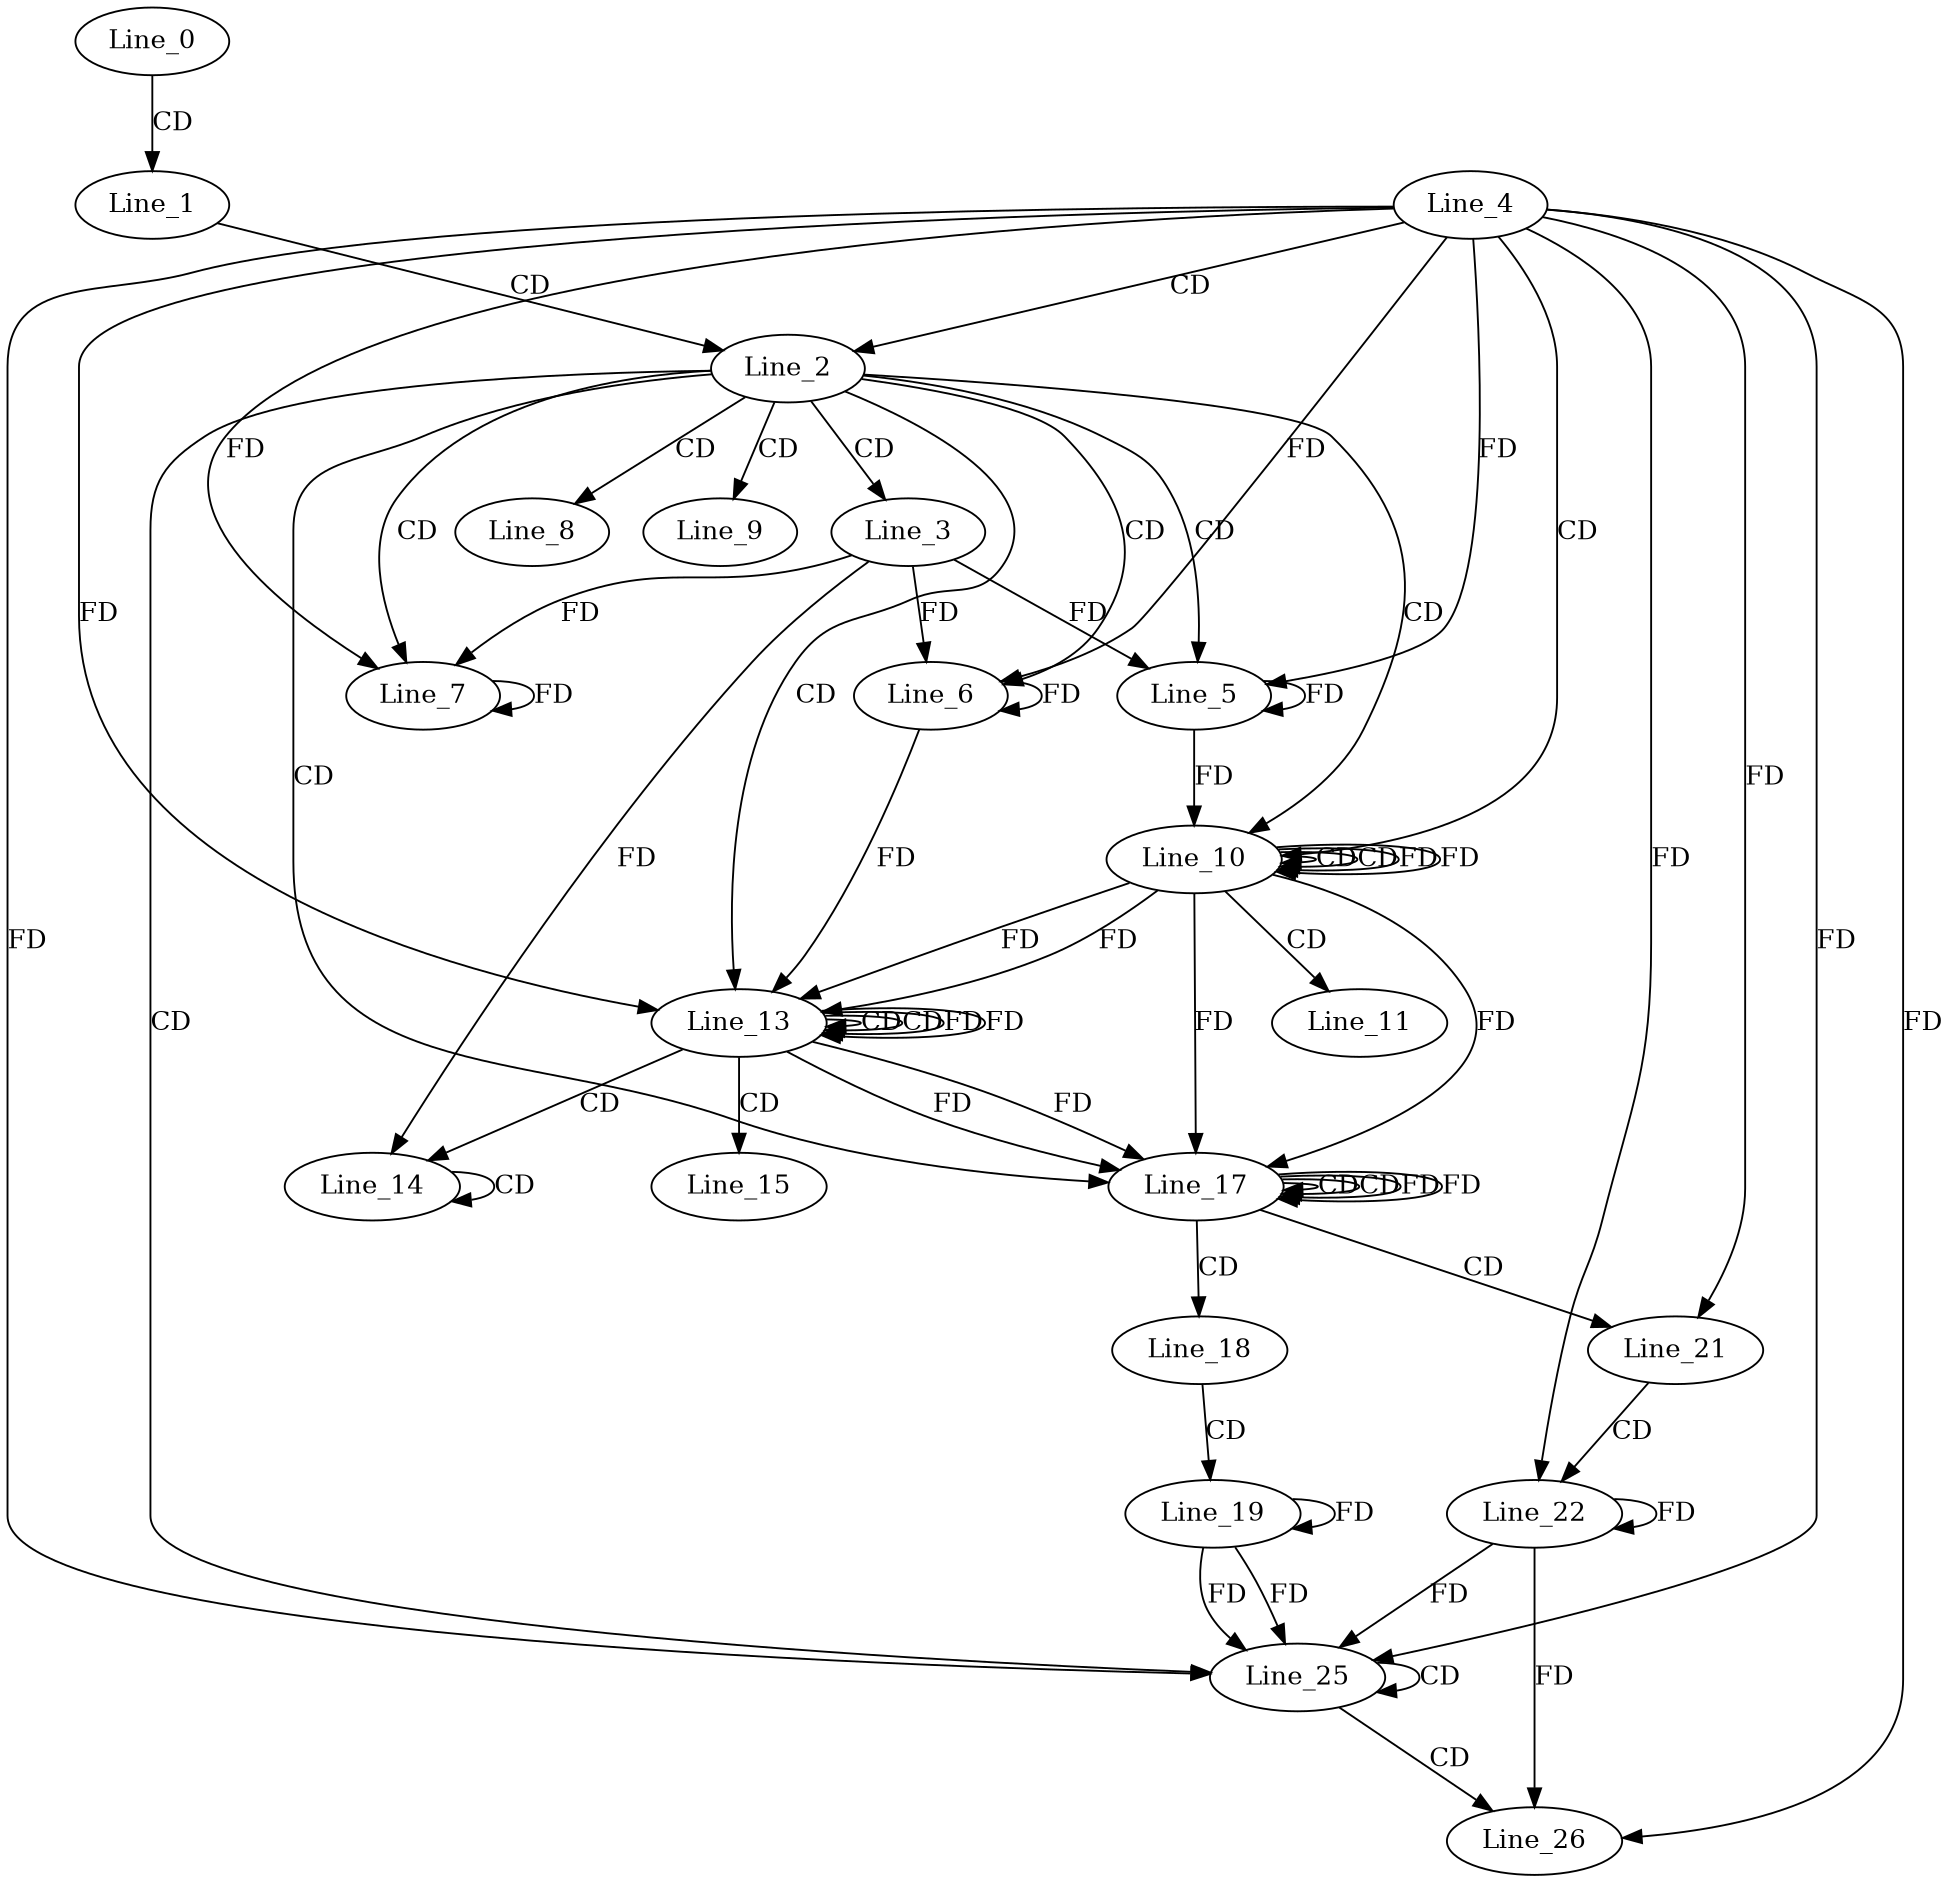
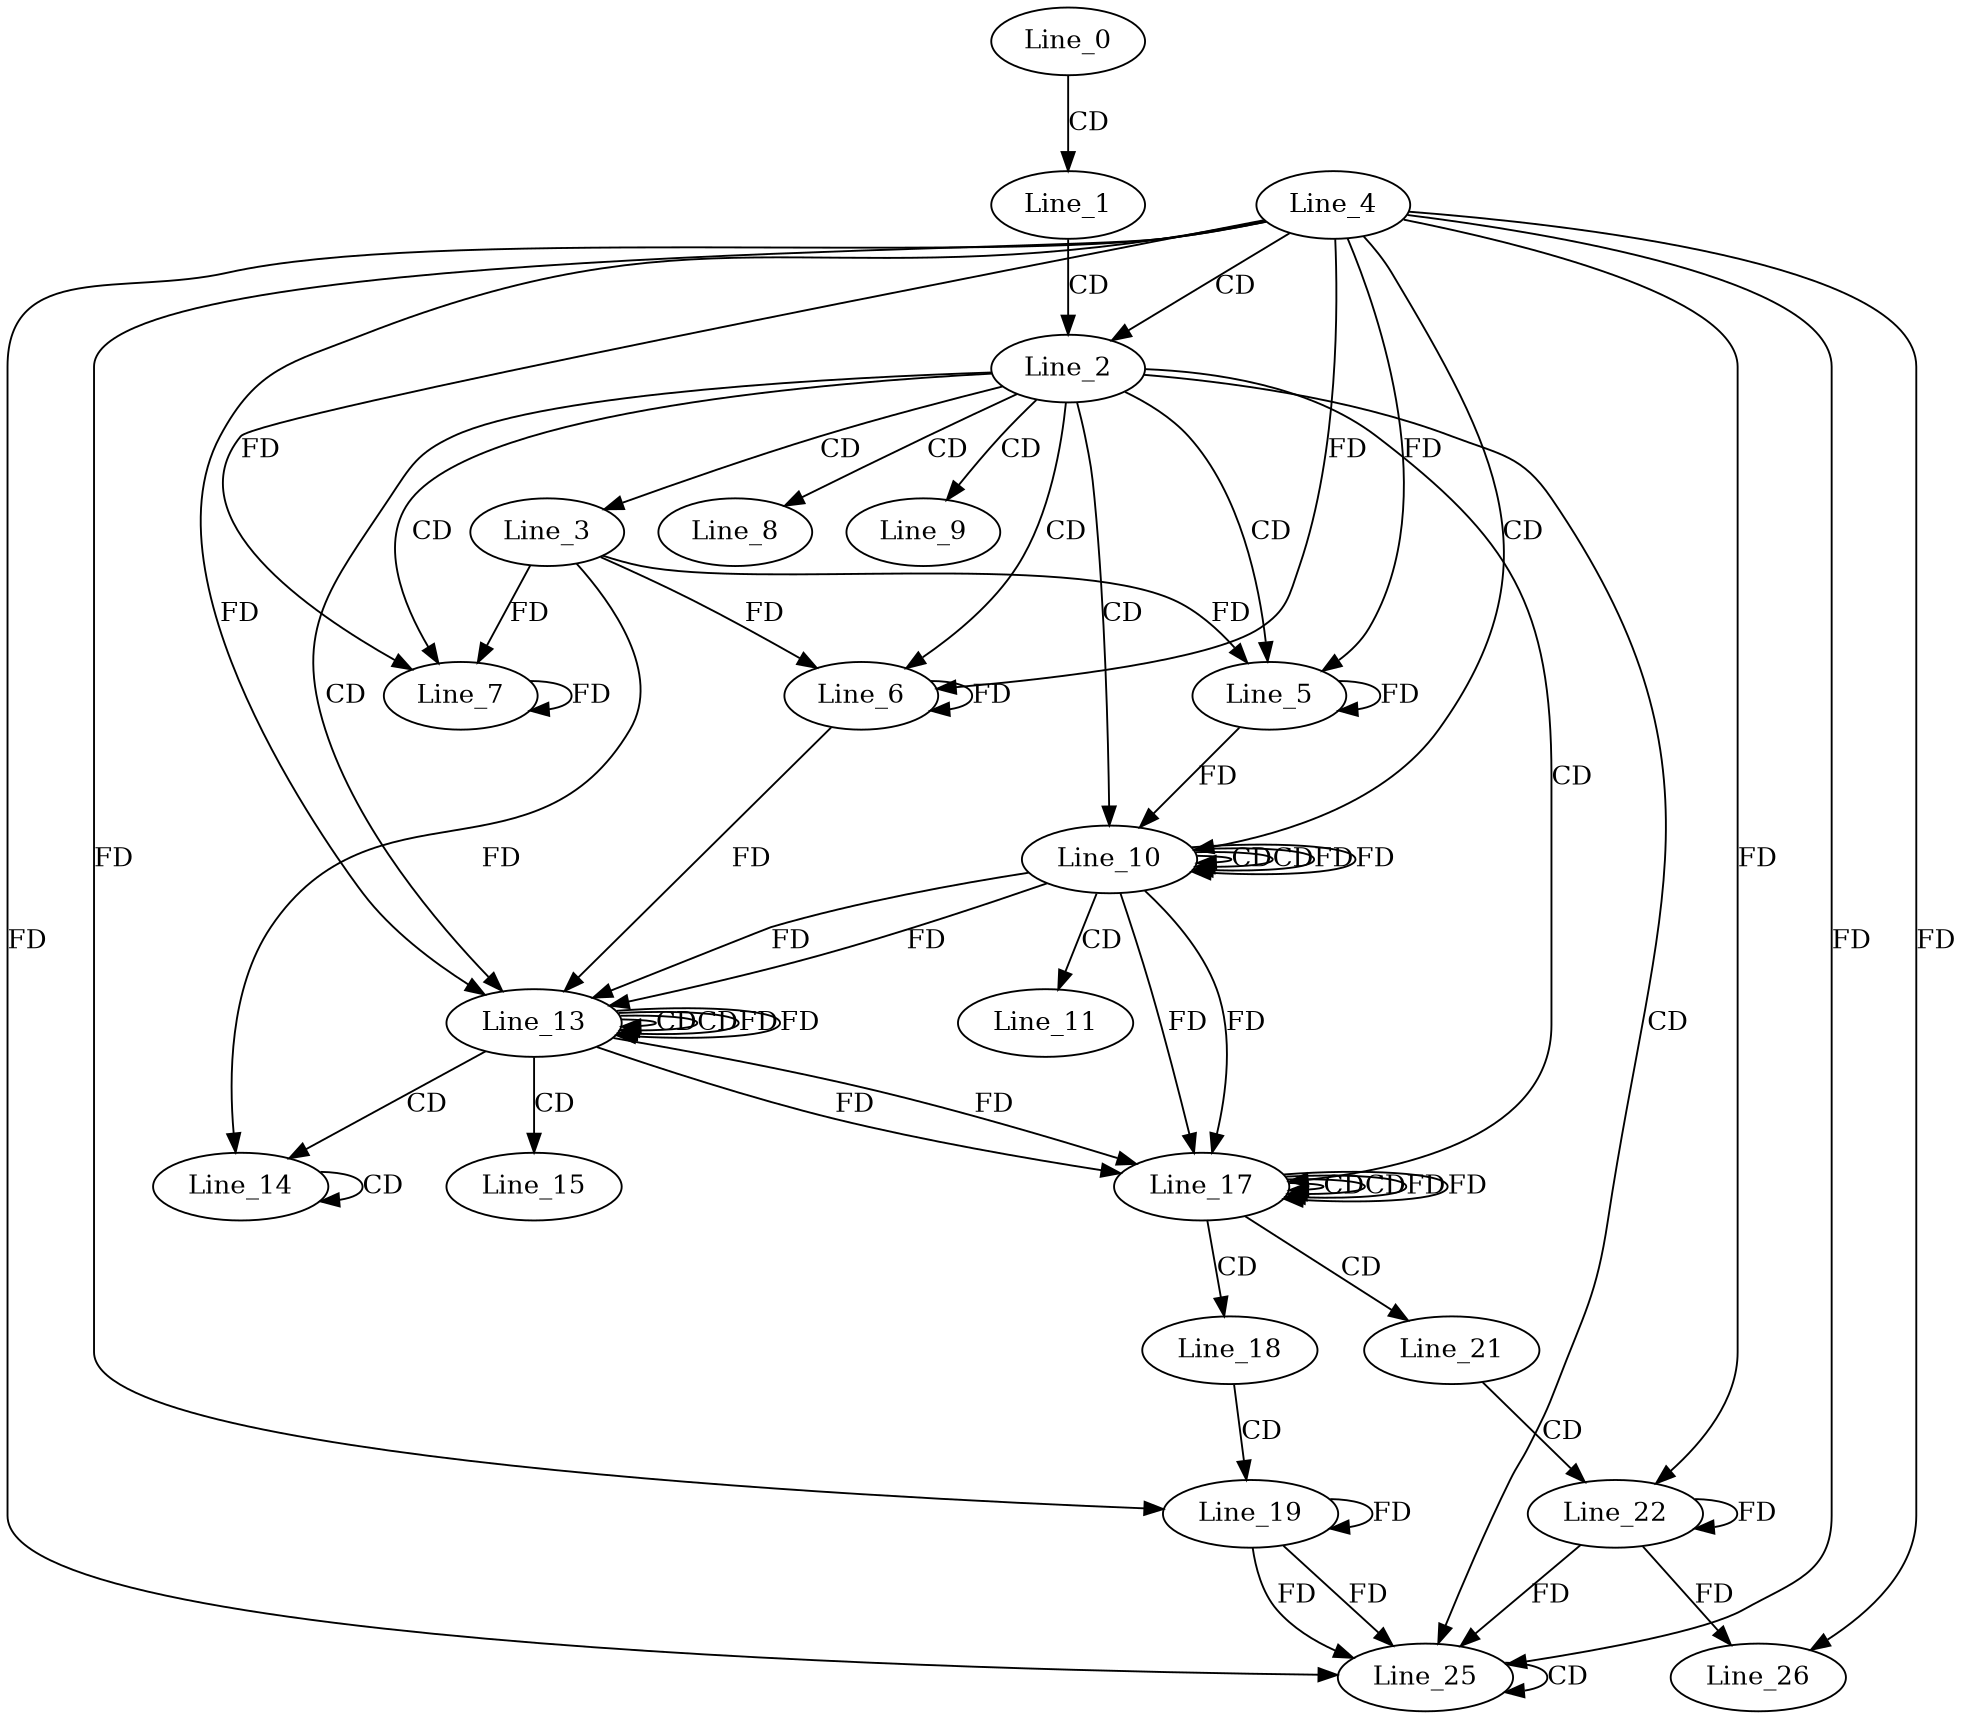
(1745, 701) -> (94, 800)
(1408, 1754) -> none
